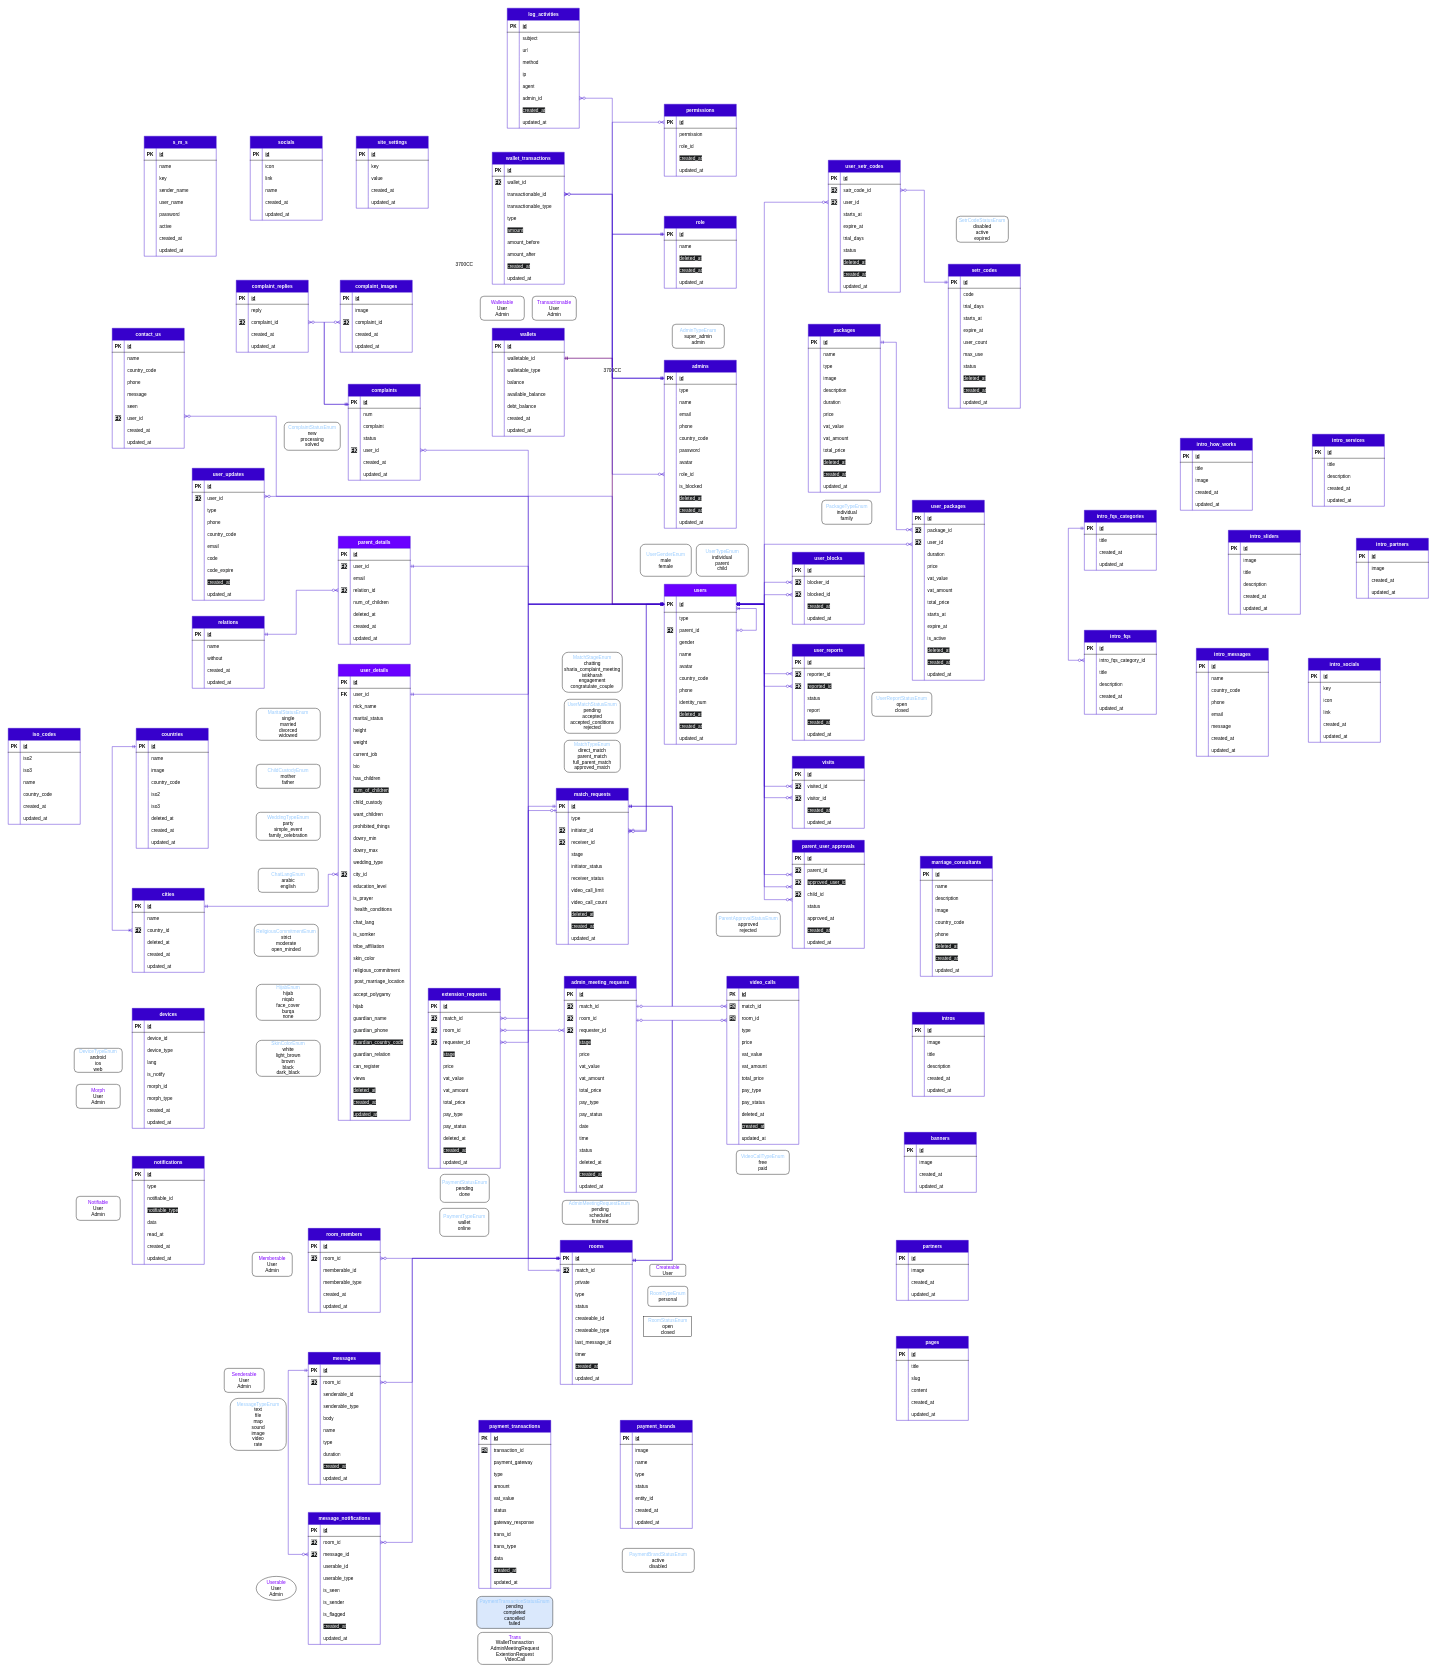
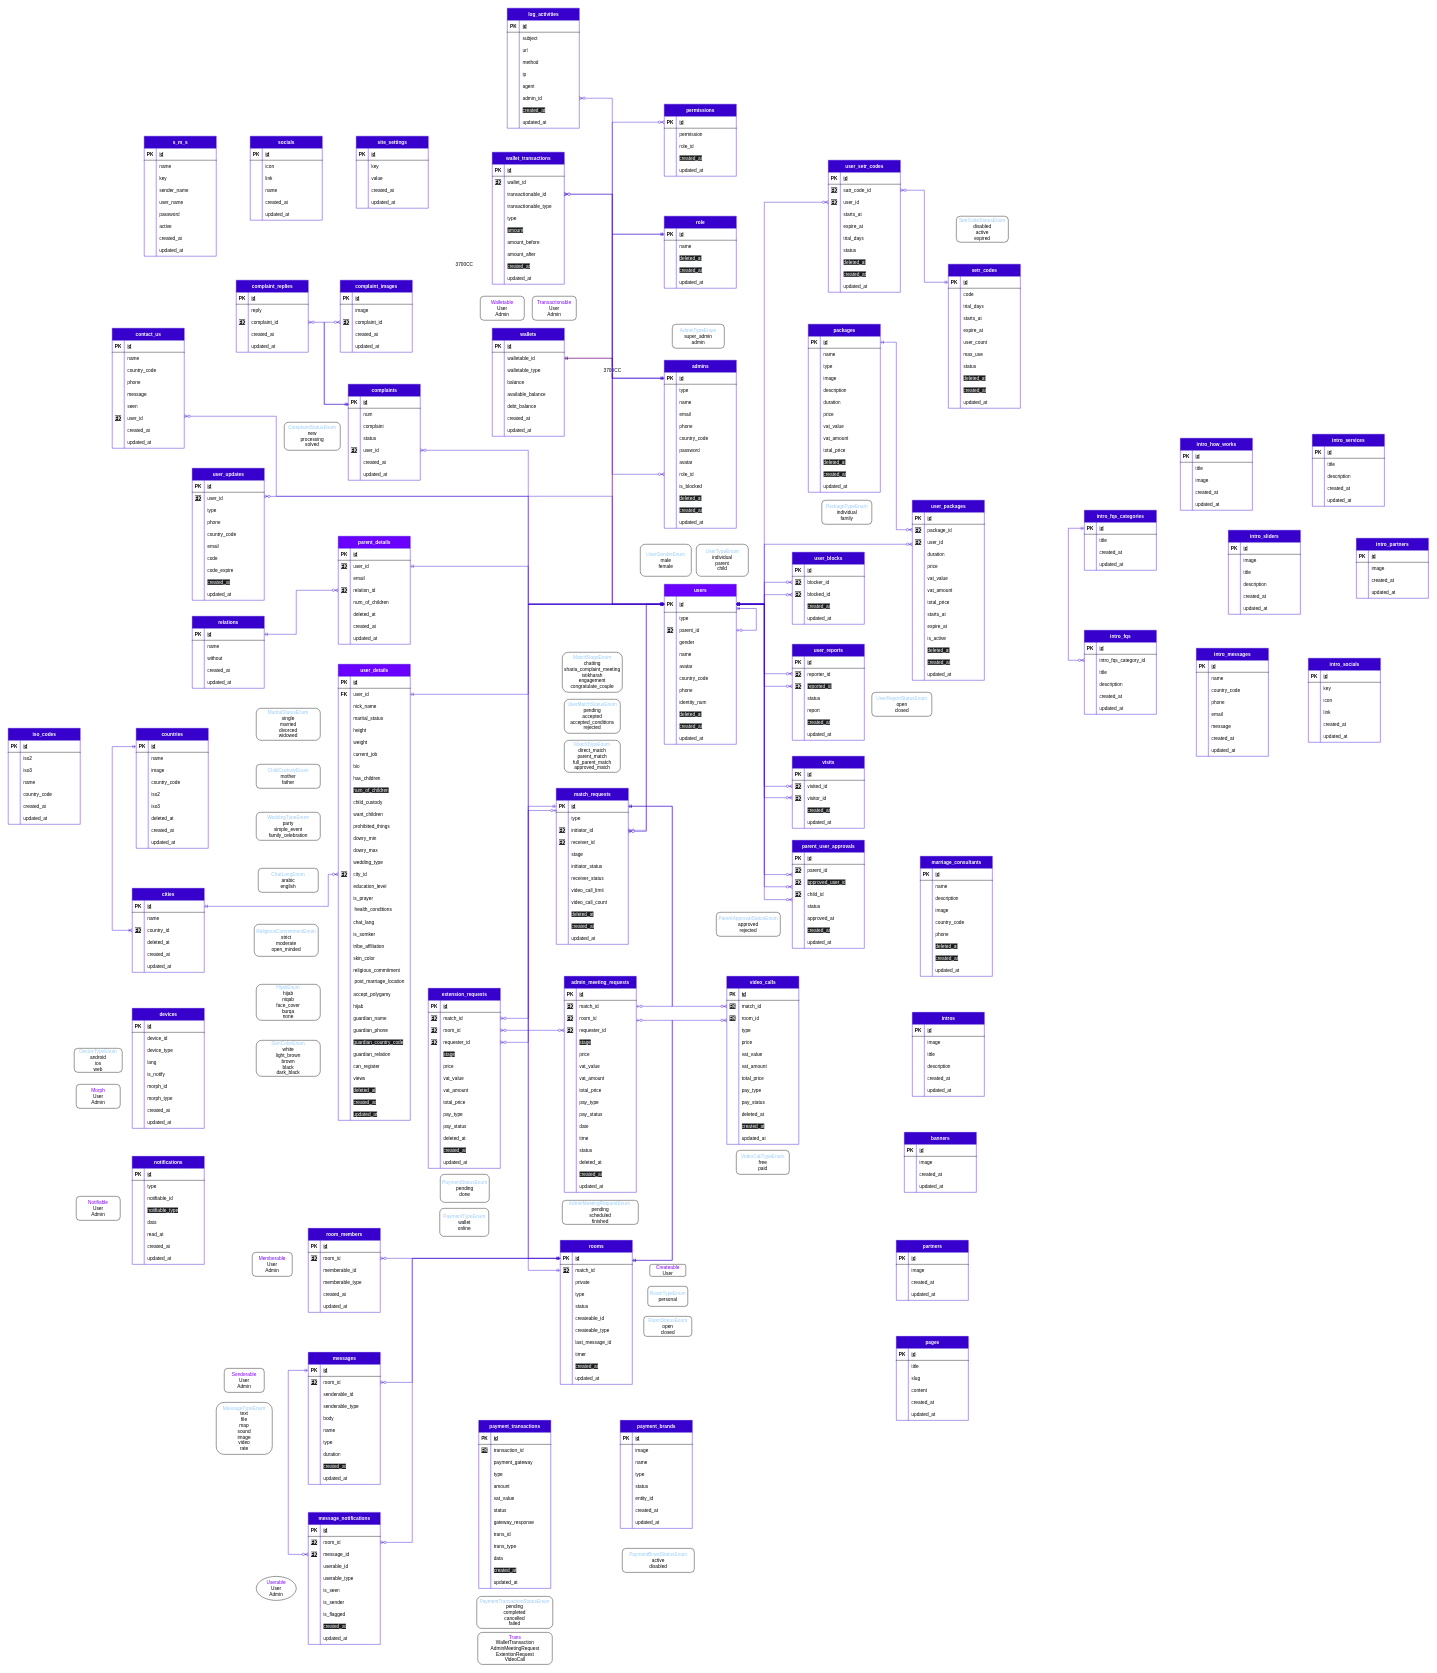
(668, 1326) -> (668, 1326)
(258, 1424) -> (244, 1428)
(515, 1612) -> (515, 1612)
